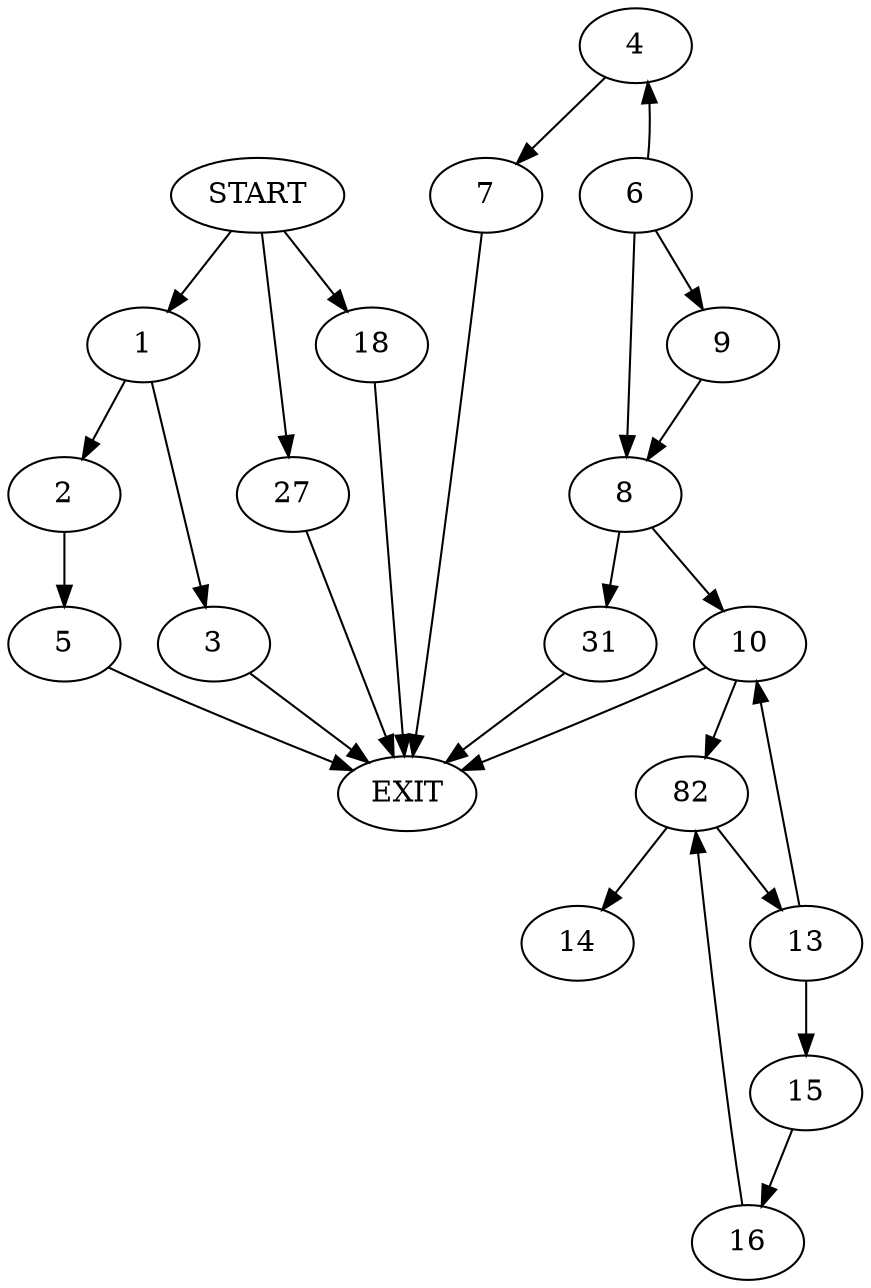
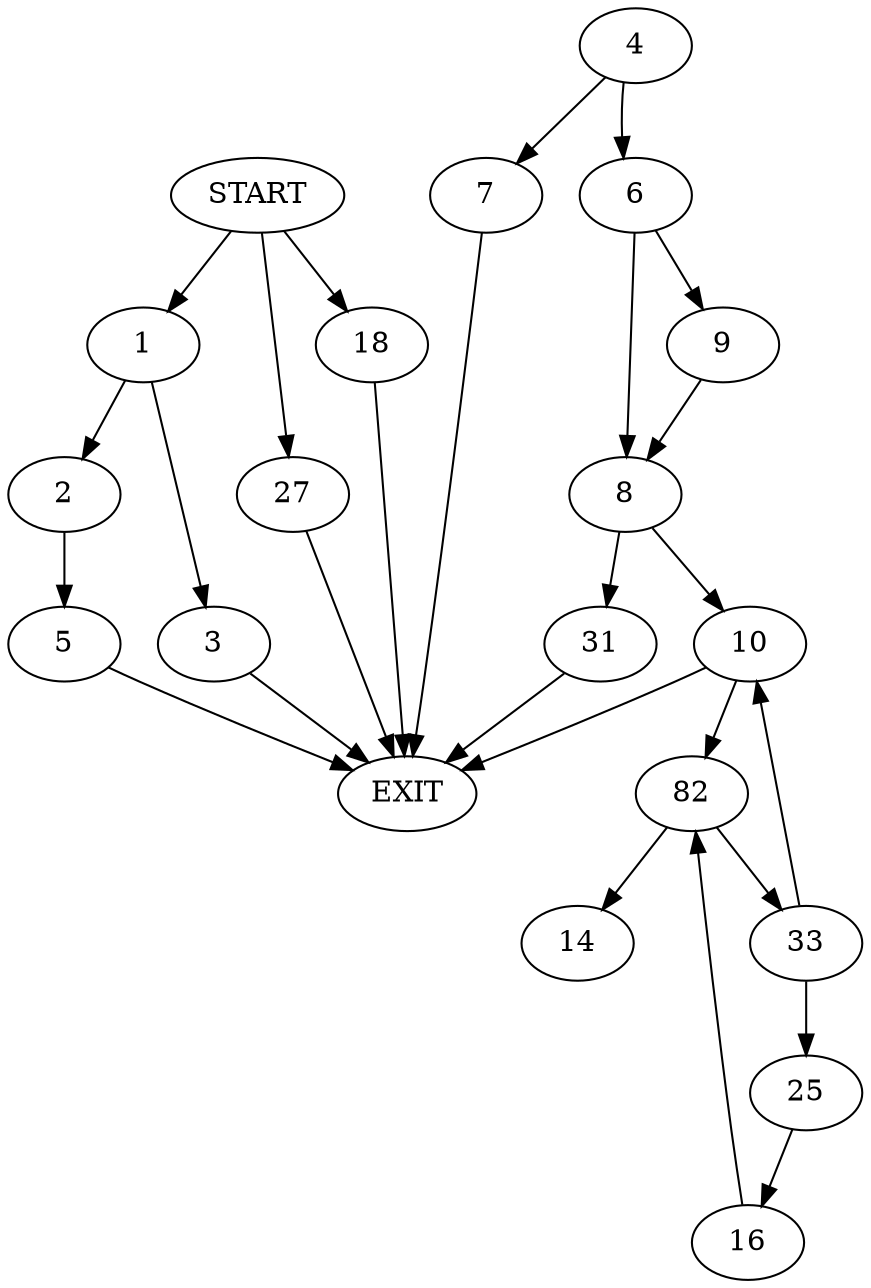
(650, 131) -> (622, 110)
(806, 943) -> (806, 943)
(806, 1093) -> (806, 1093)
